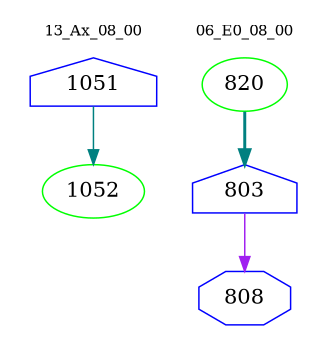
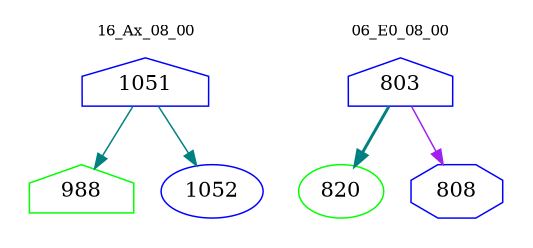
(93, 32) -> (146, 32)
(245, 131) -> (376, 130)
none -> (82, 191)
(93, 191) -> (212, 191)
